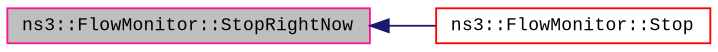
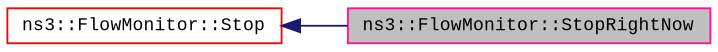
(412, 26) -> (324, 26)
